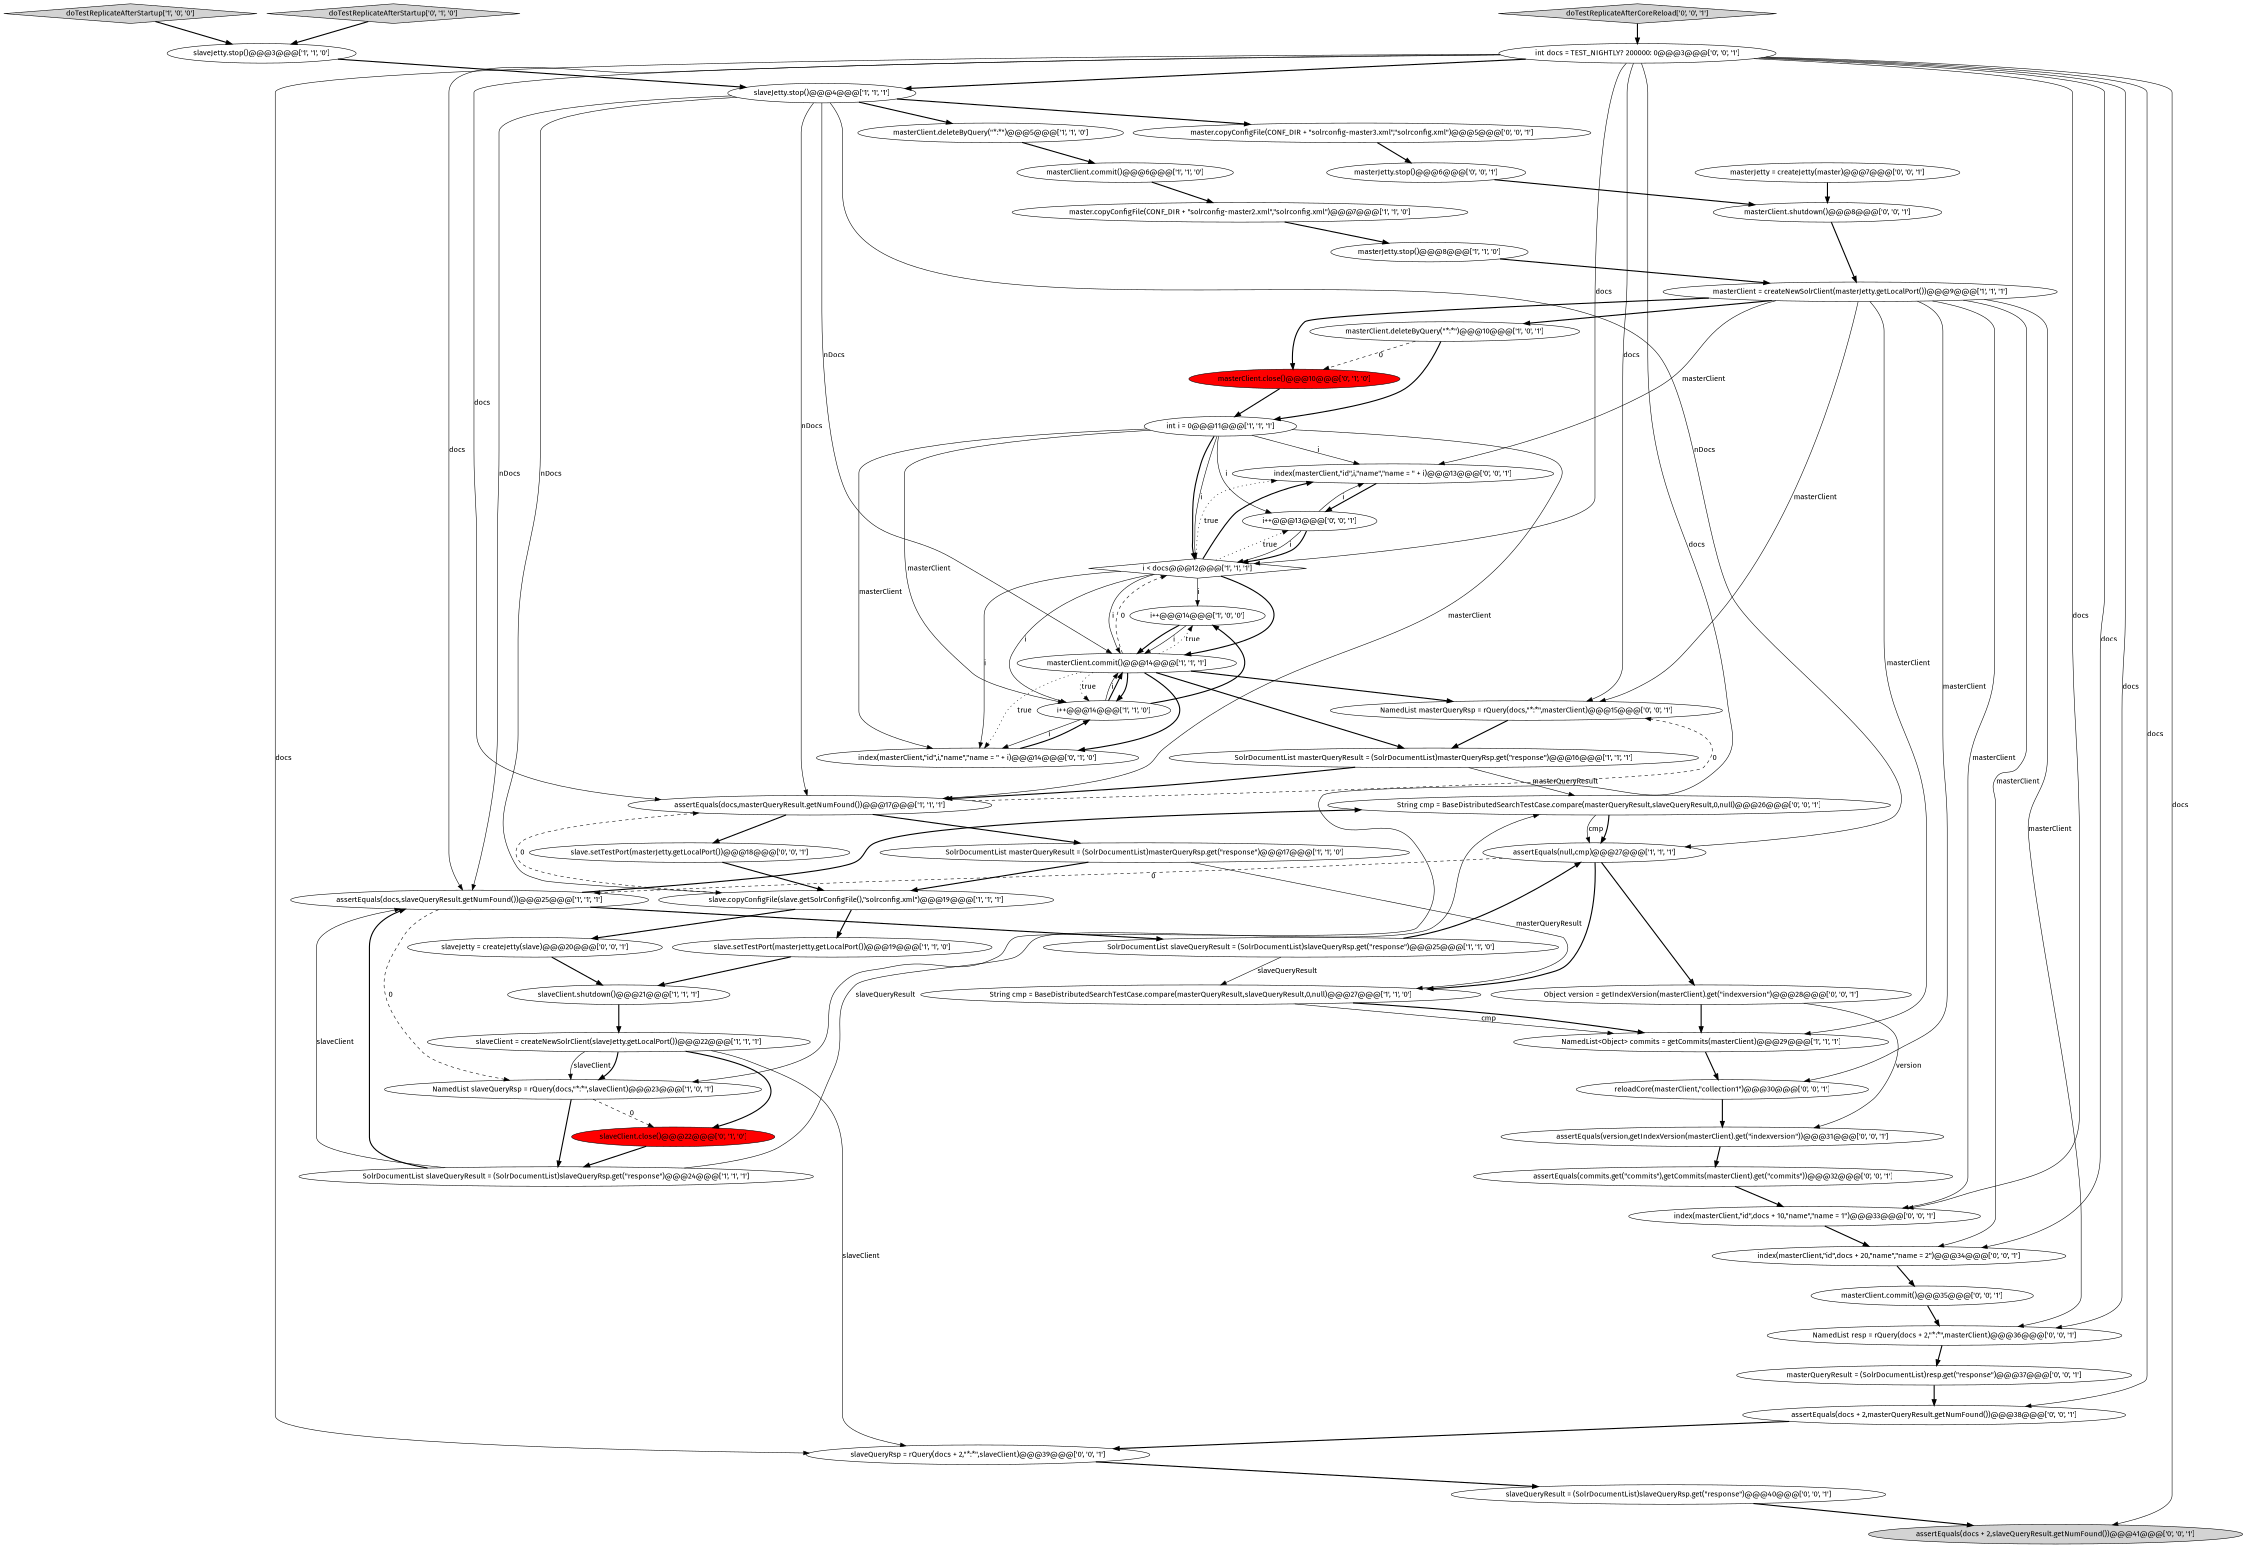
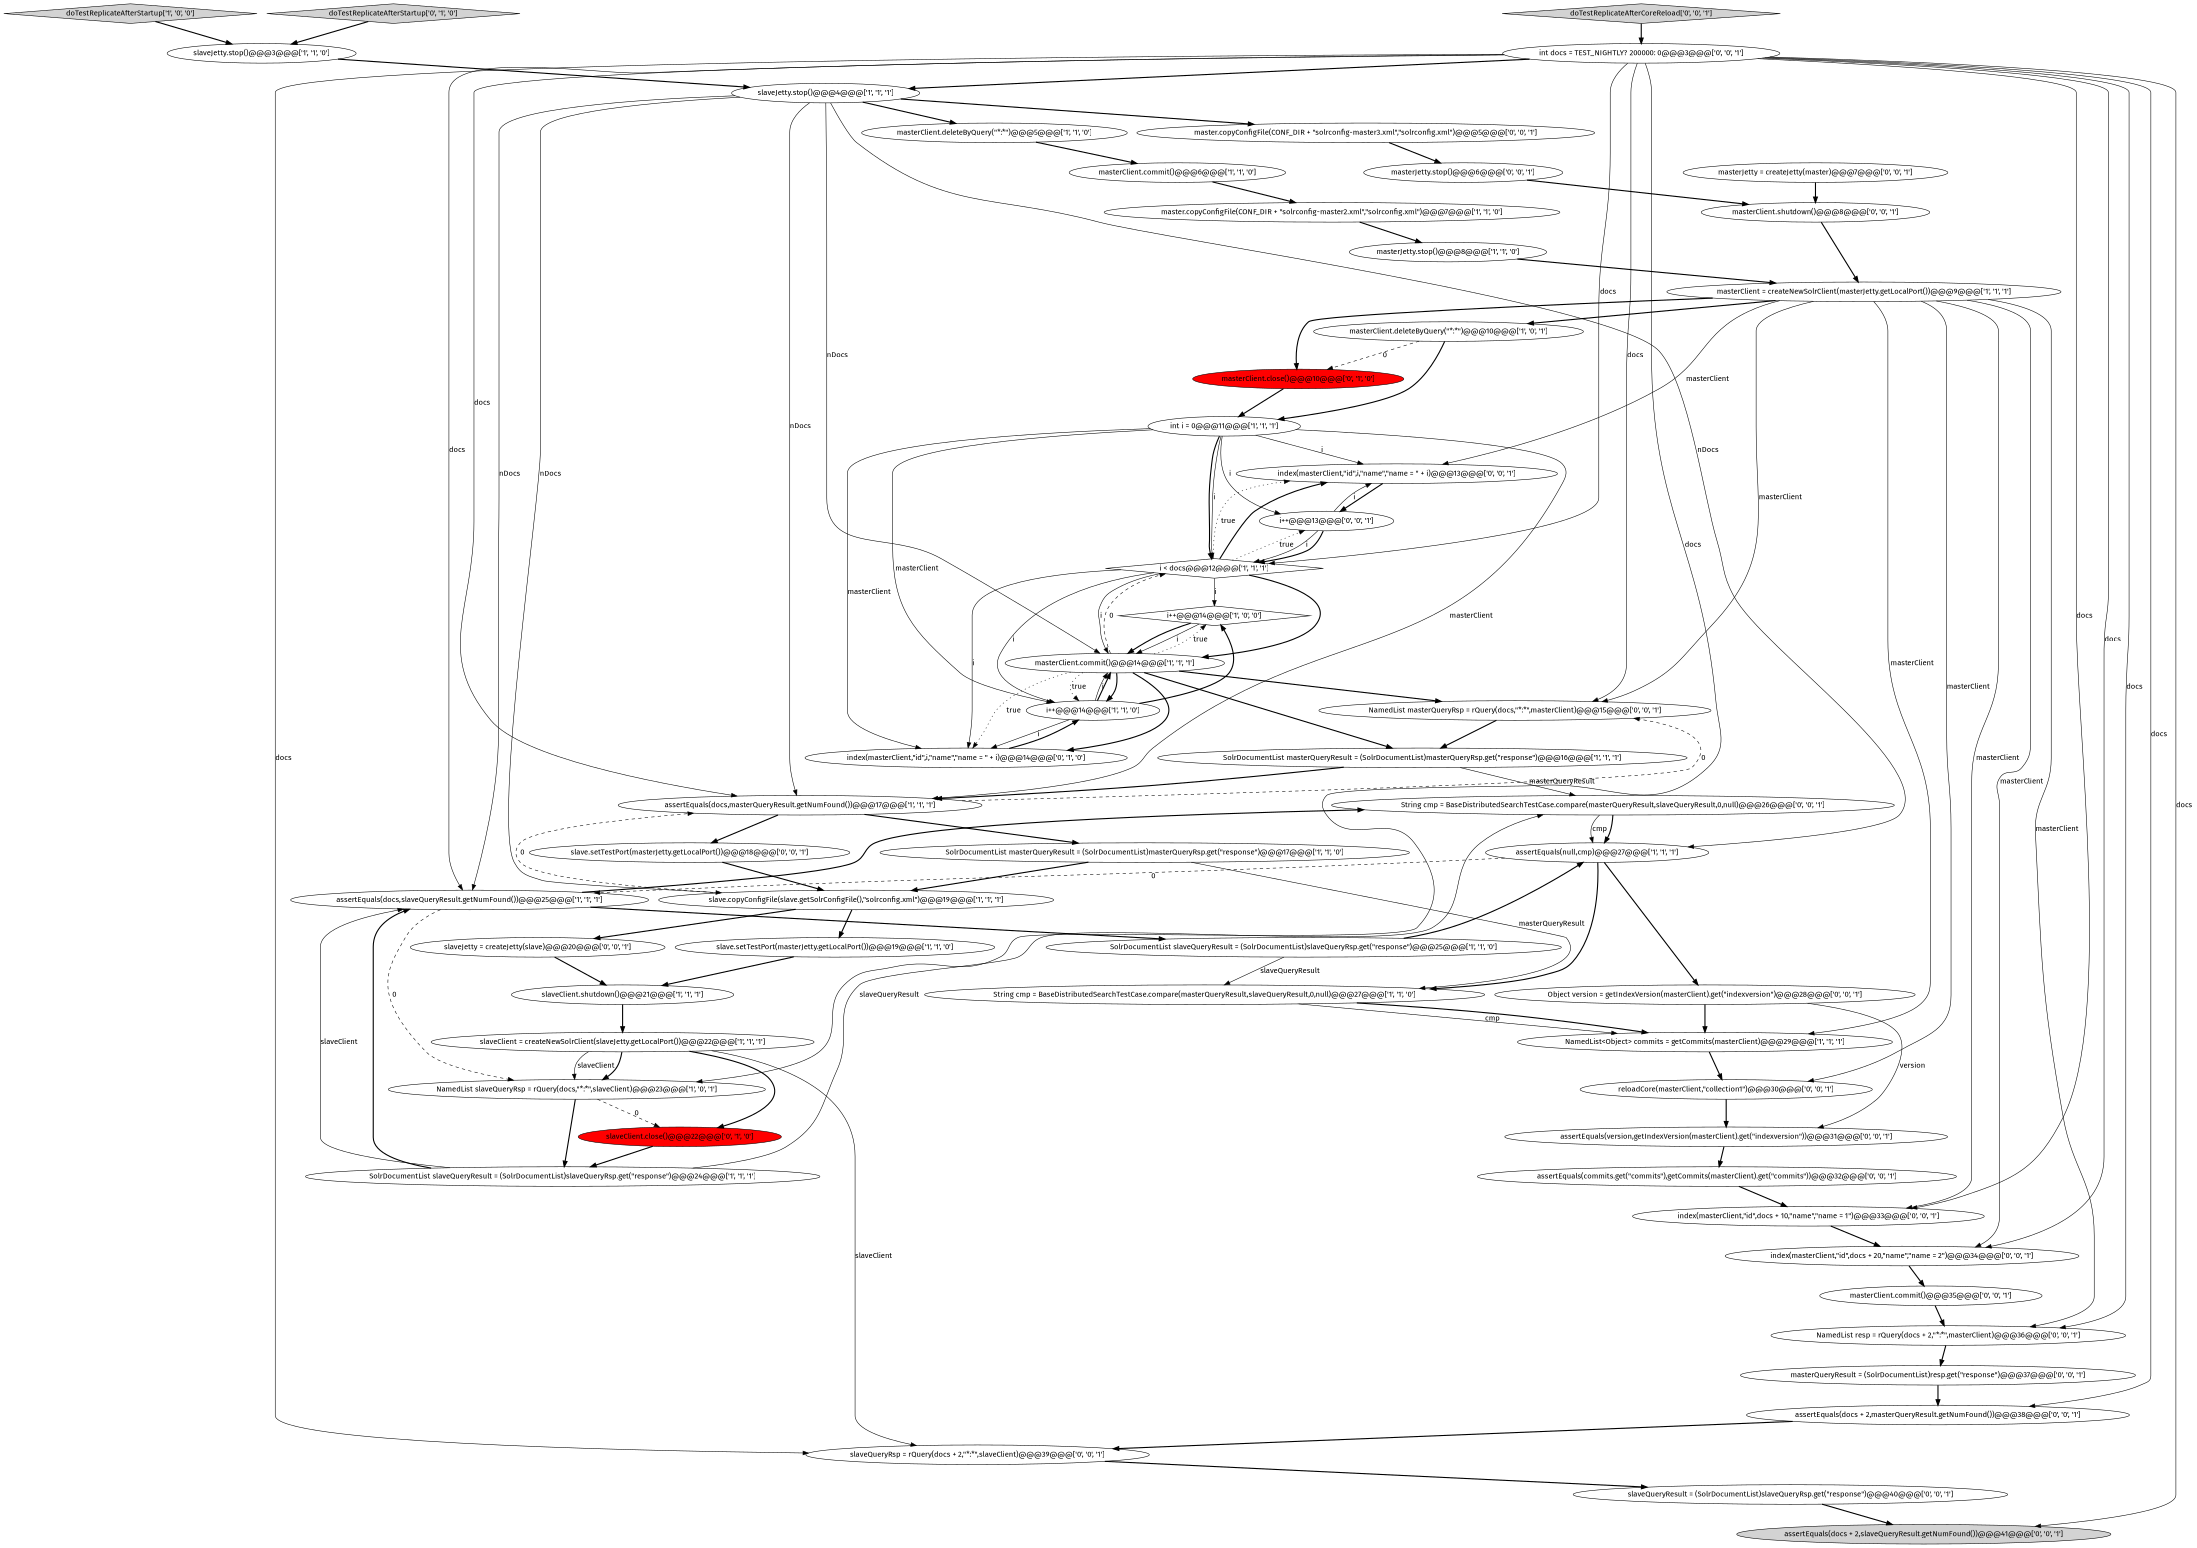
(1198, 616) -> (1214, 616)
